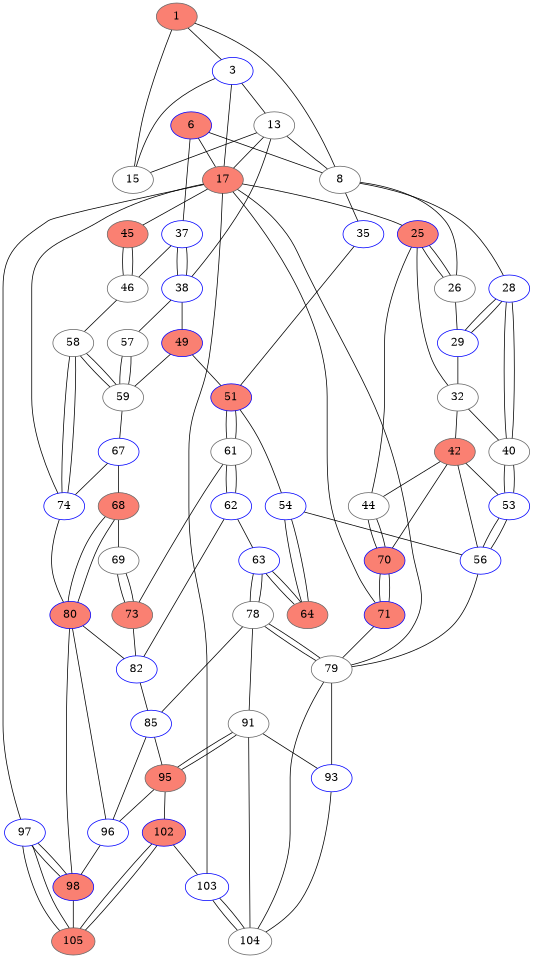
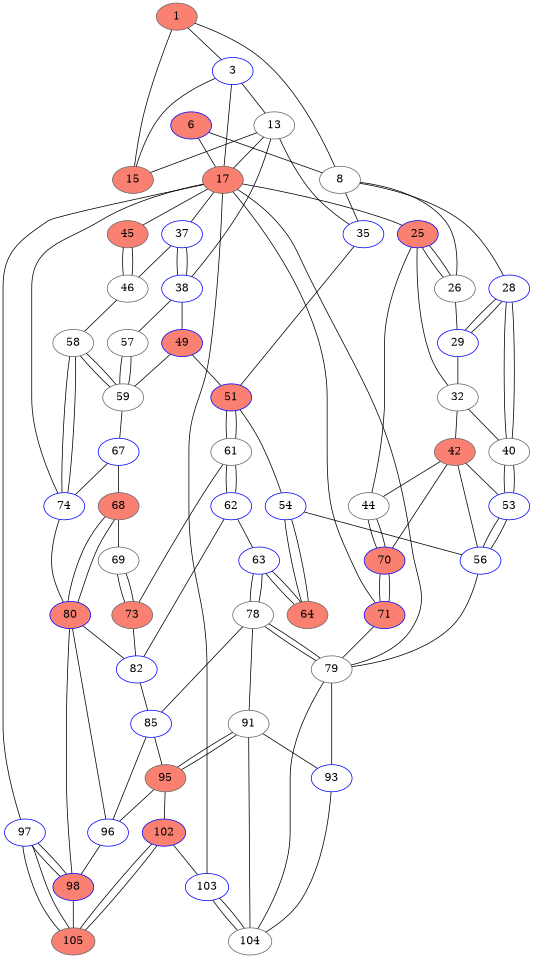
(307, 153) -> (308, 187)
(133, 180) -> (133, 180)
(187, 180) -> (202, 207)
